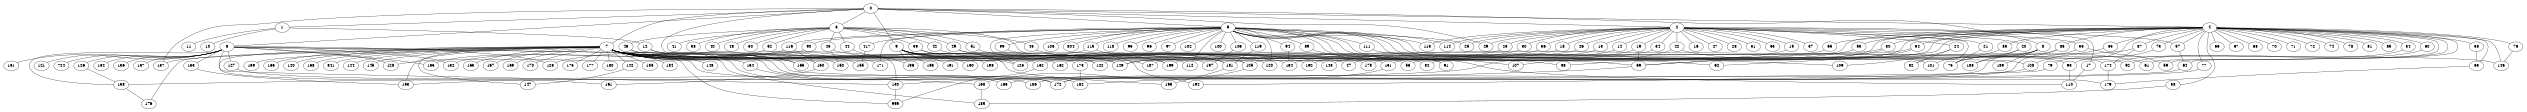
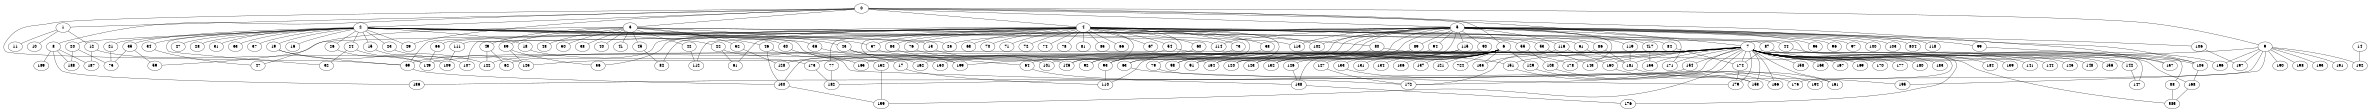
none -> (1201, 31)
(1648, 36) -> none
(291, 66) -> none
(331, 66) -> (2030, 66)
none -> (1531, 66)
(895, 104) -> (881, 104)
(982, 104) -> (2172, 104)
